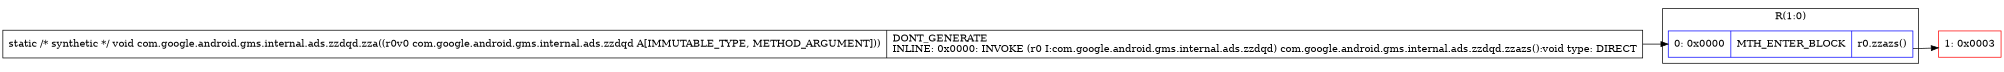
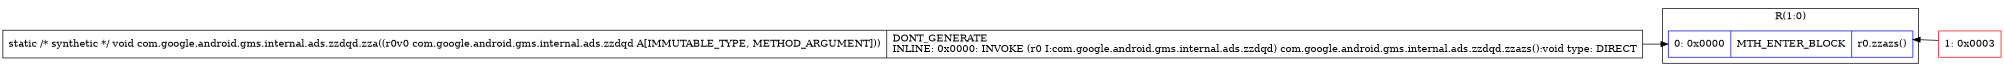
(1923, 48) -> (1929, 40)
